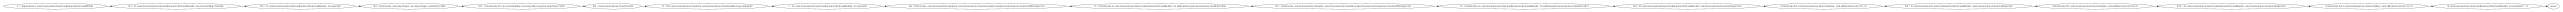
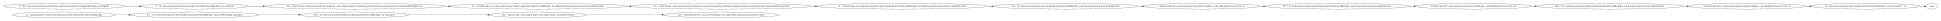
(613, 6) -> none
